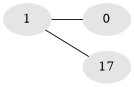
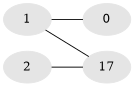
none -> (27, 67)
